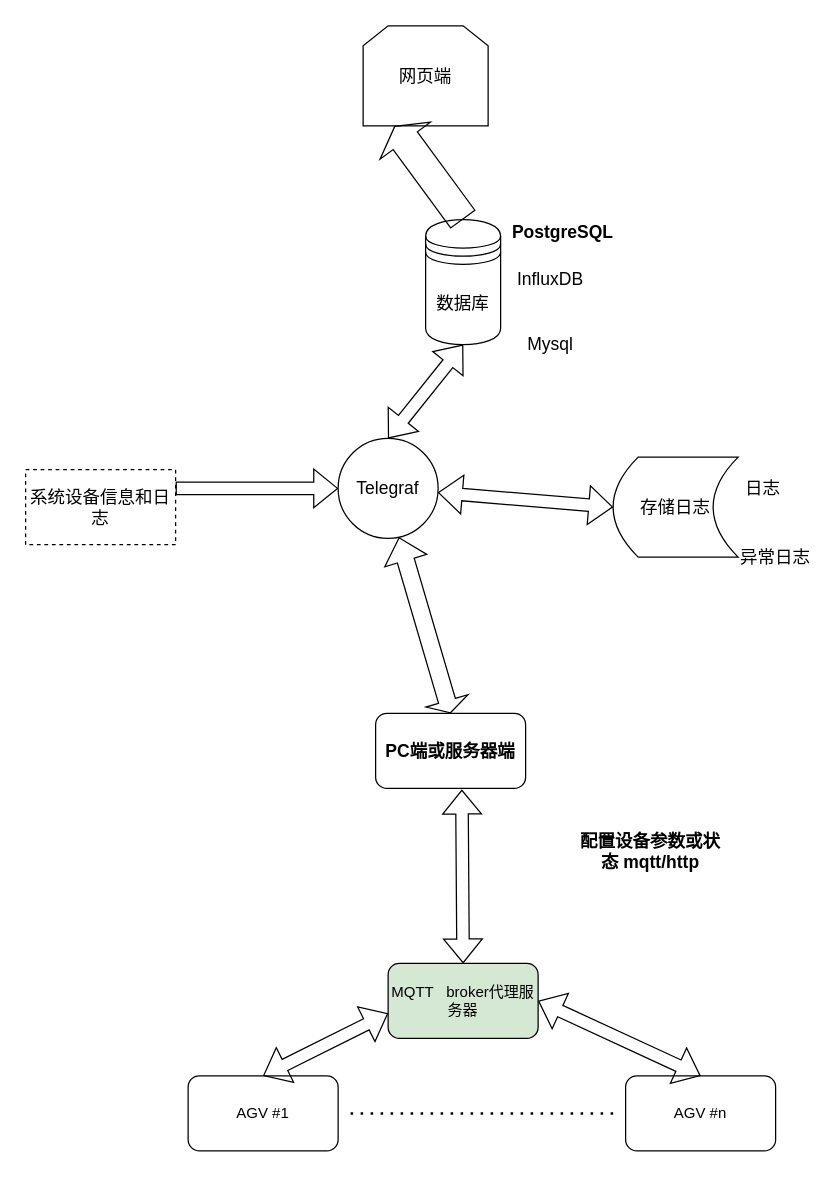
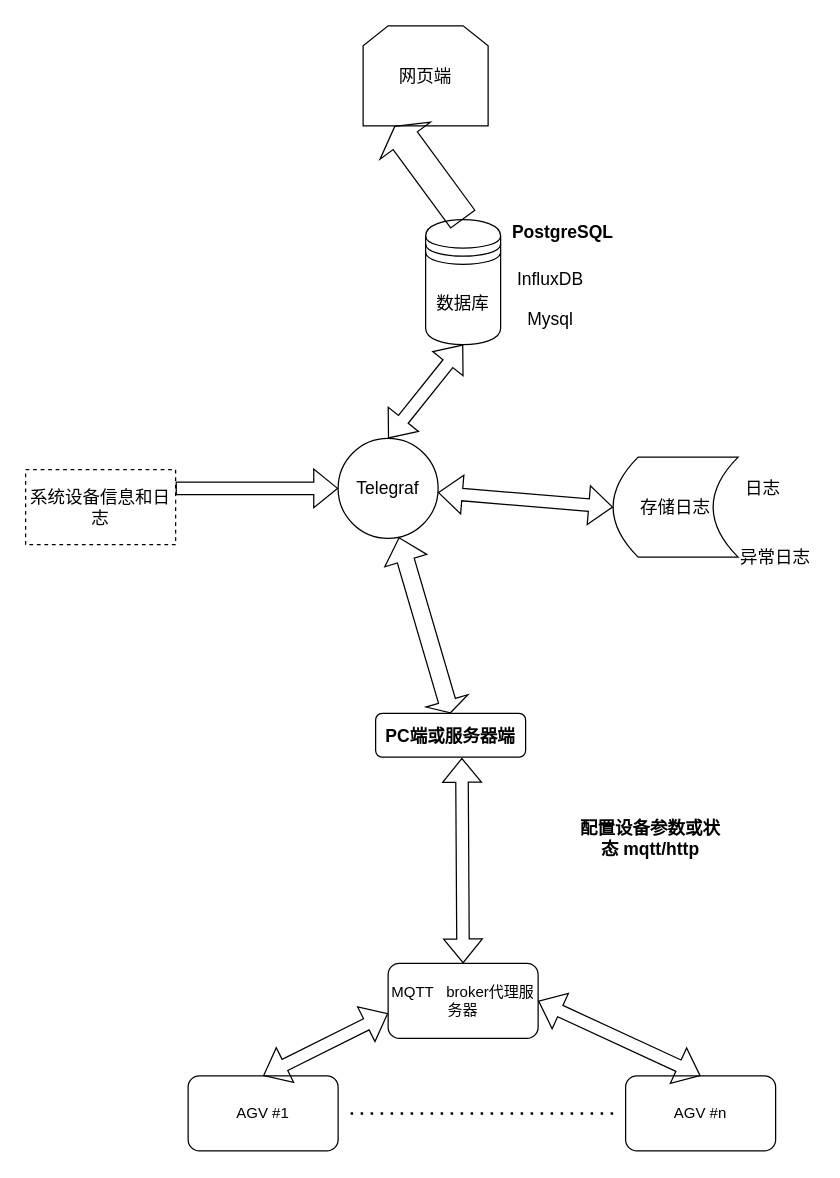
(551, 344) -> (551, 319)
(451, 751) -> (451, 735)
(651, 851) -> (651, 838)
(463, 1001) -> (463, 1001)
